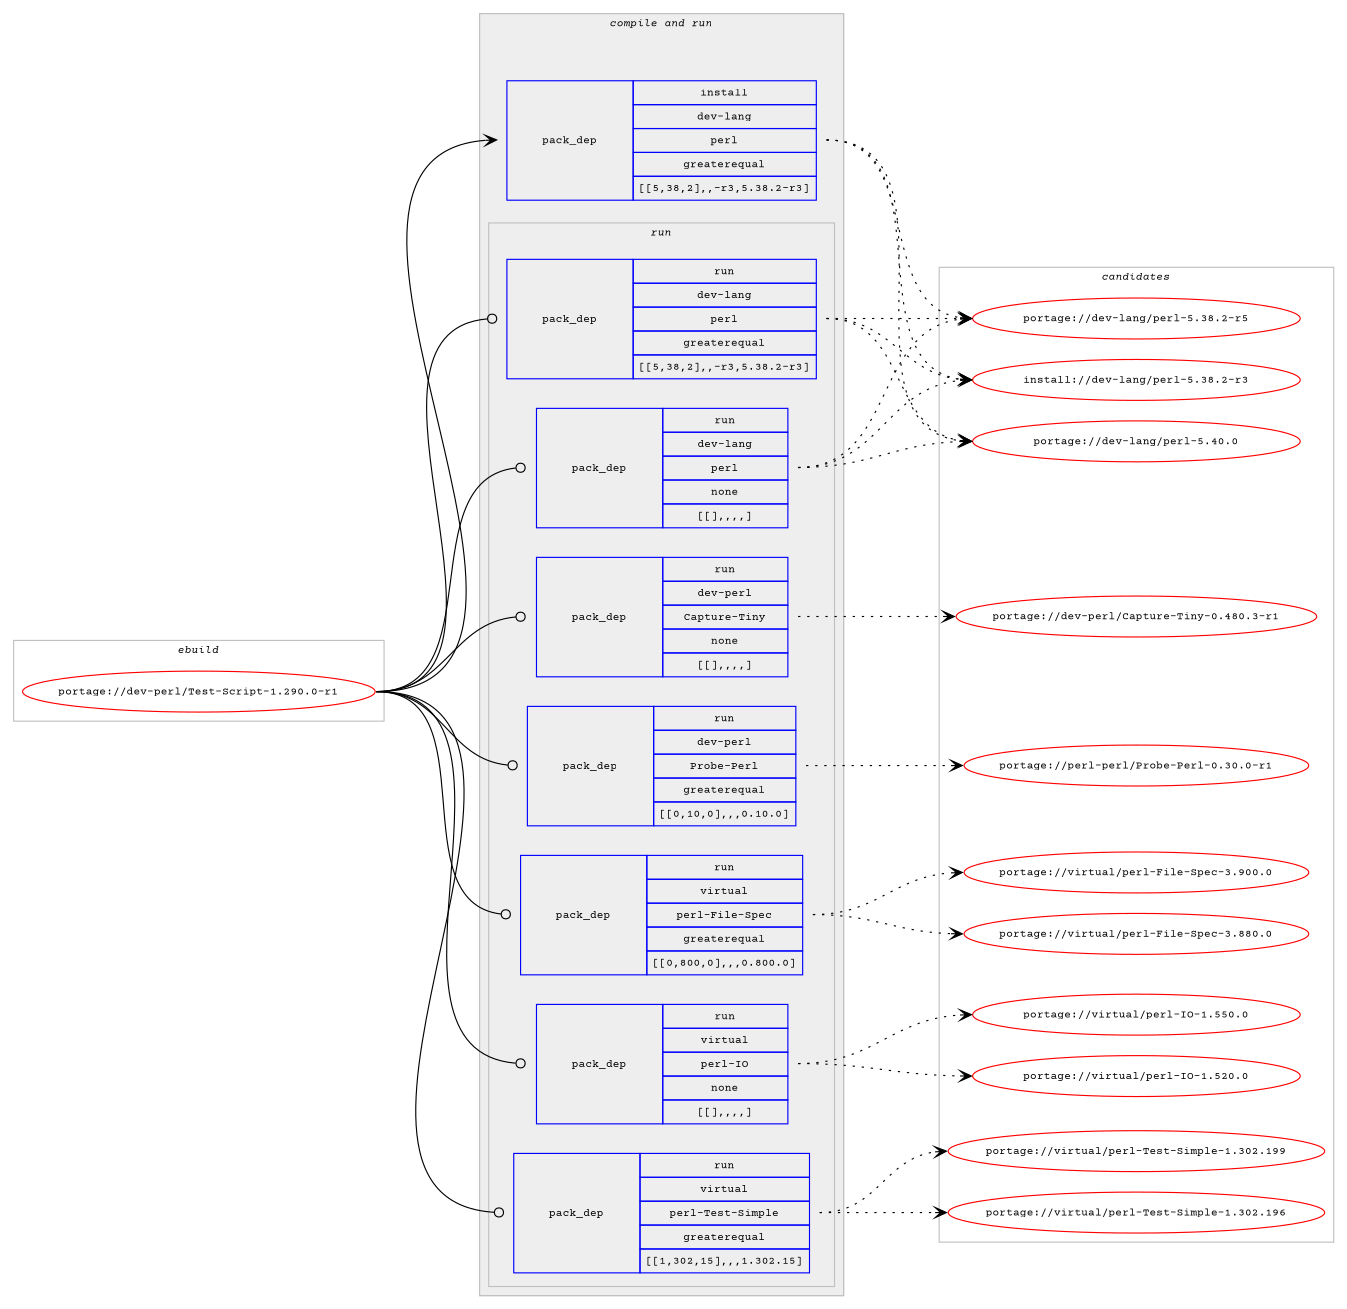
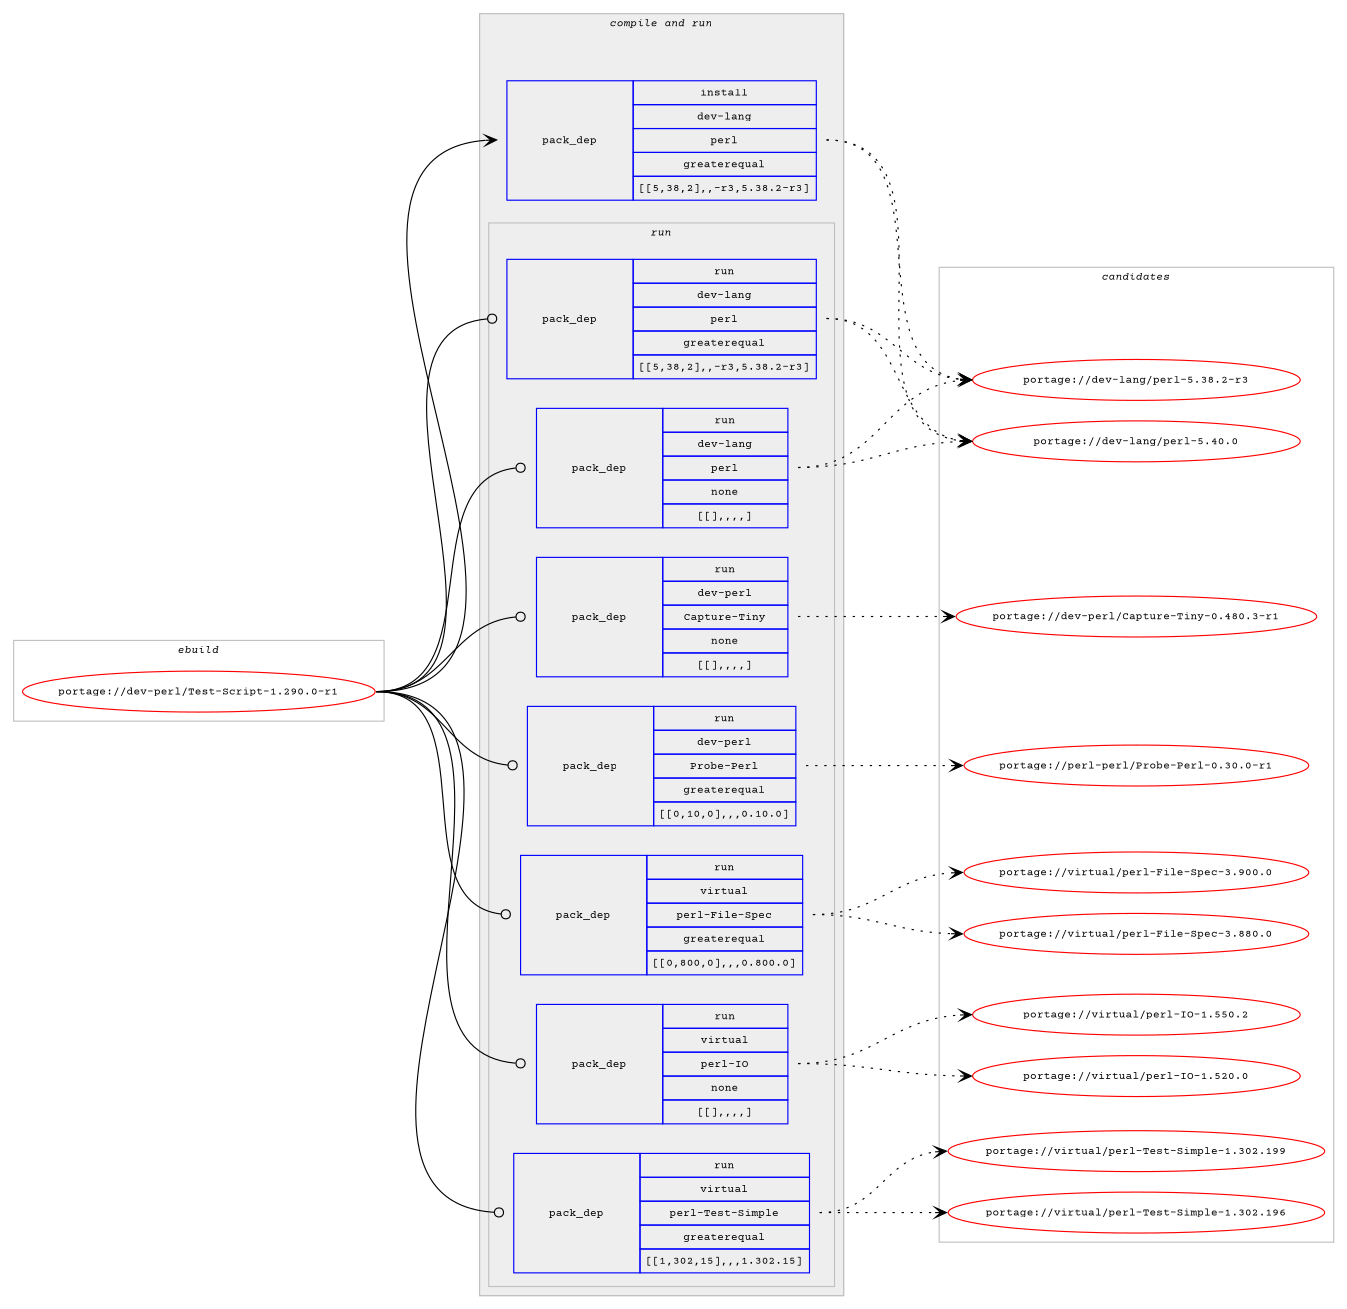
(1136, 319) -> none
(1136, 380) -> (1136, 380)
(1136, 1015) -> (1136, 1015)
